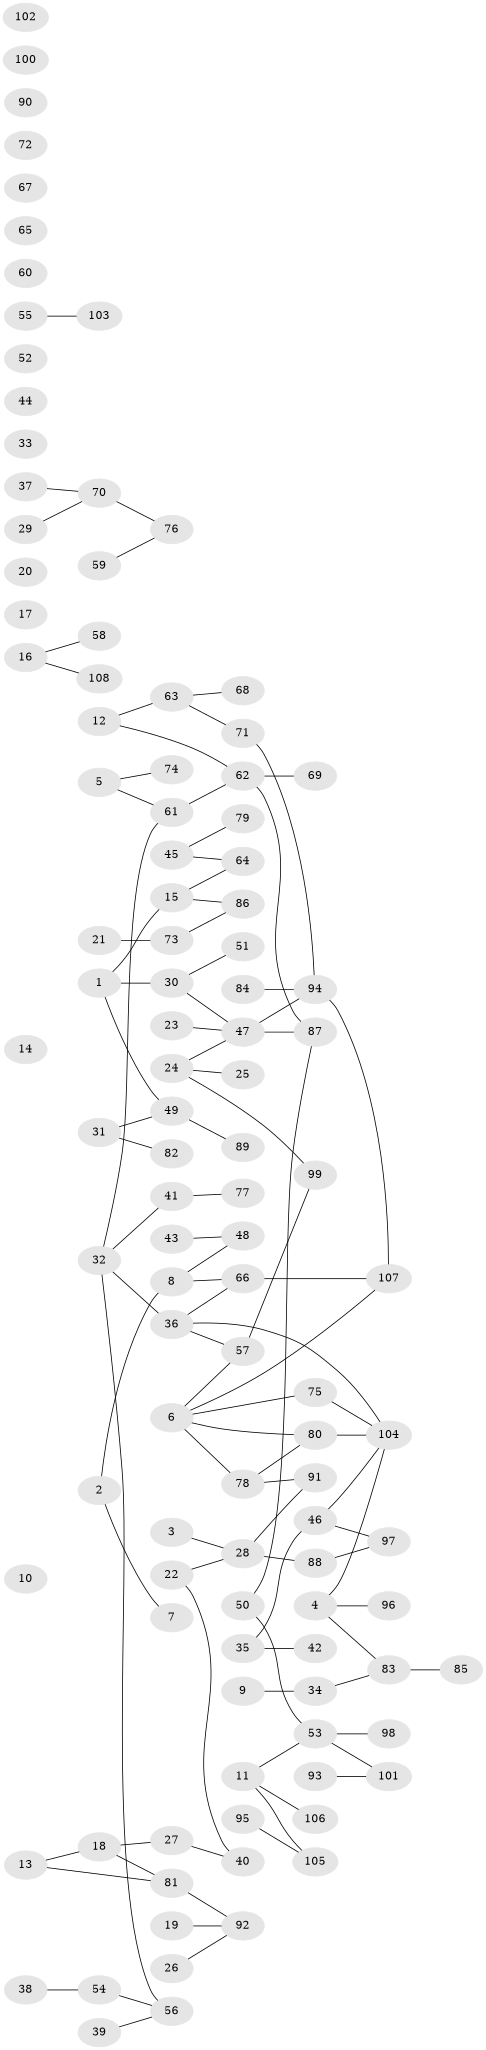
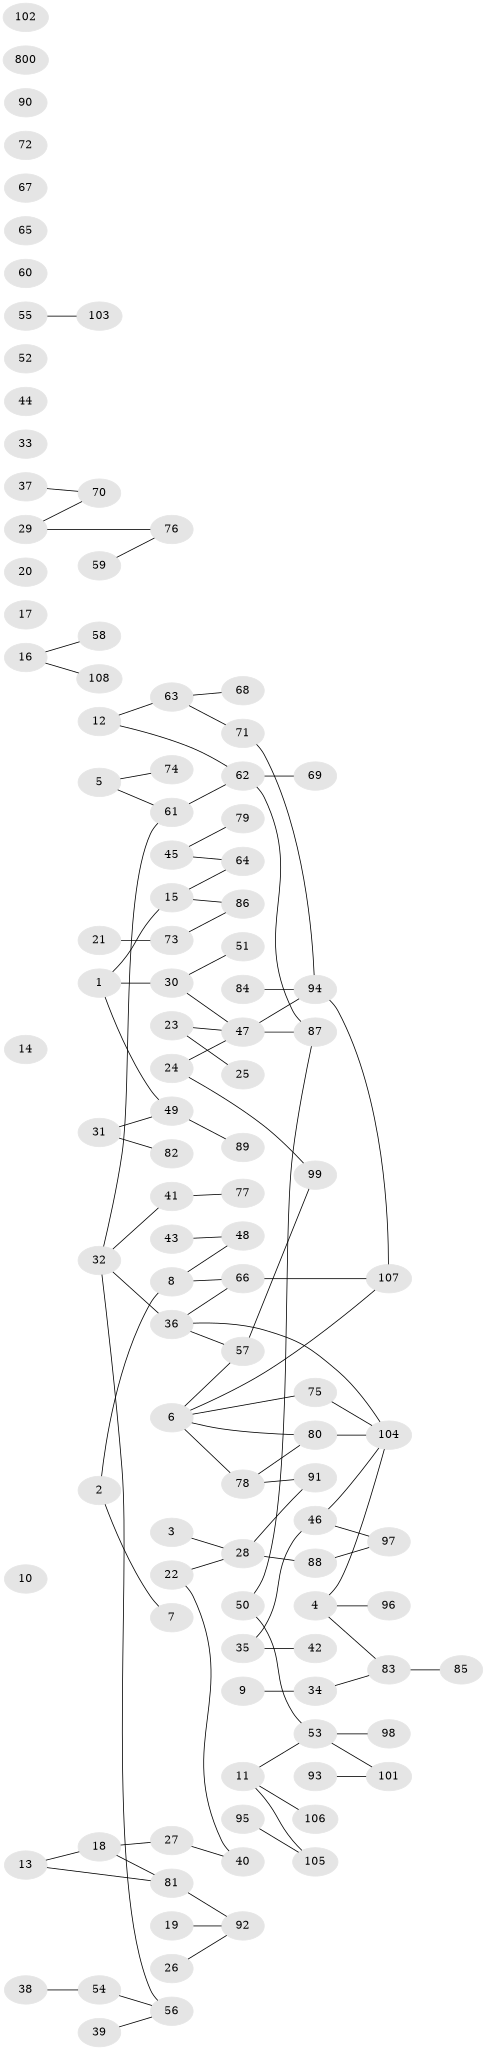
(26, 60) -> (26, 60)
(136, 511) -> (99, 529)
(207, 1072) -> (202, 1047)
